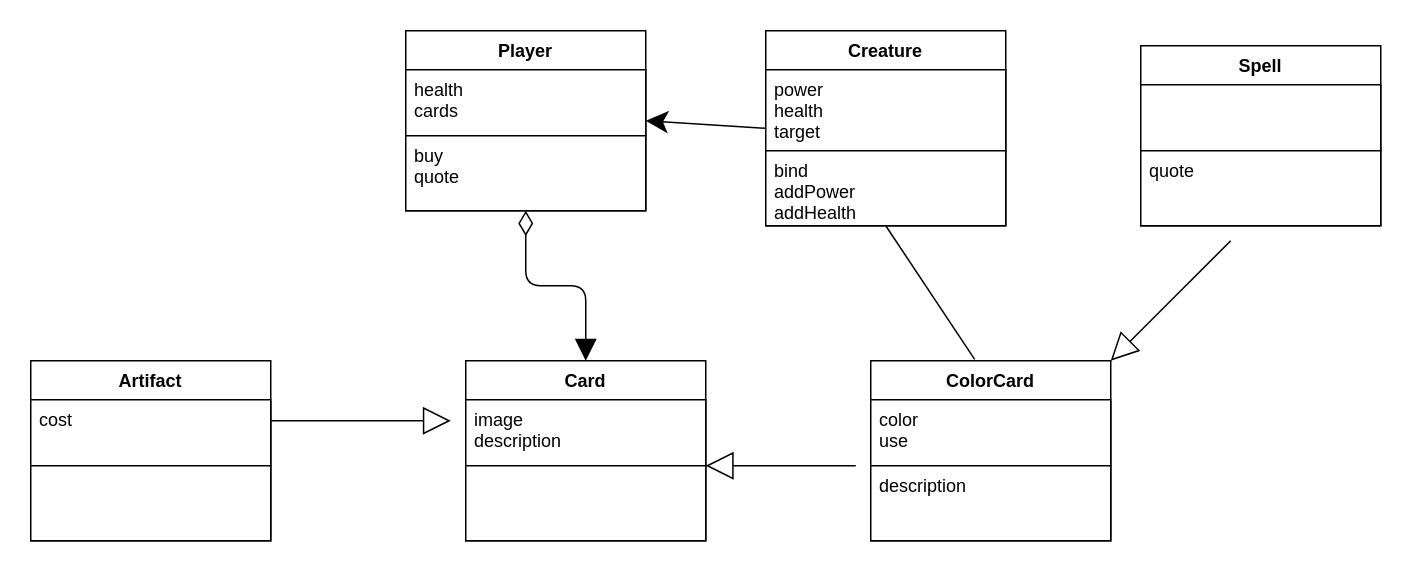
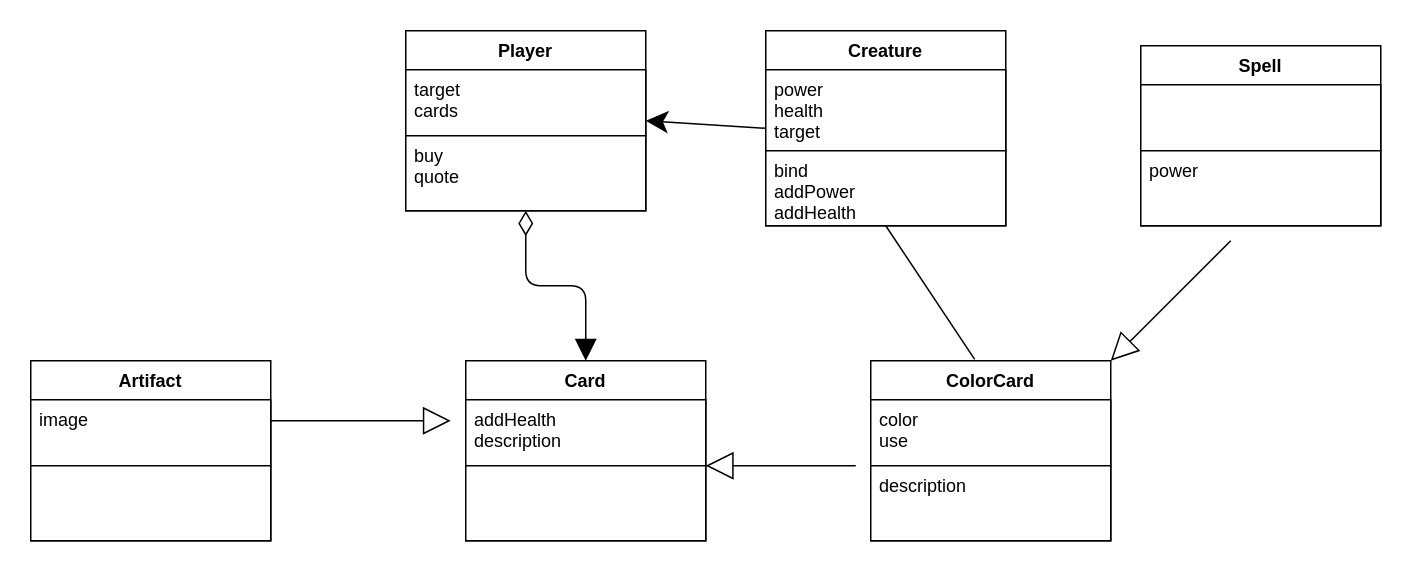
(442, 90) -> (444, 90)
(1174, 171) -> (1174, 171)
(59, 420) -> (62, 420)
(497, 420) -> (517, 420)
